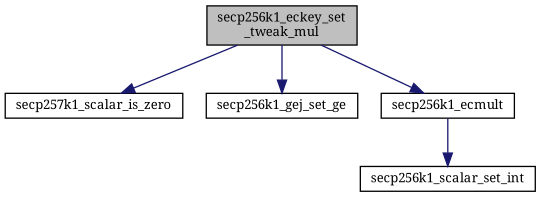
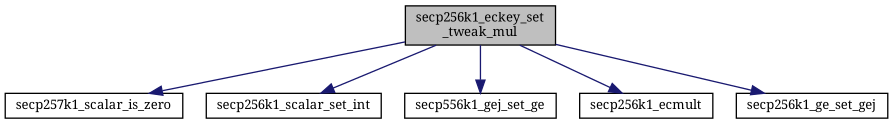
(282, 106) -> (480, 106)
none -> (812, 106)
(448, 136) -> (385, 67)
